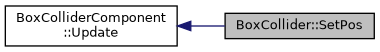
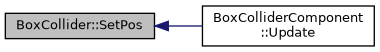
(208, 26) -> (185, 26)
